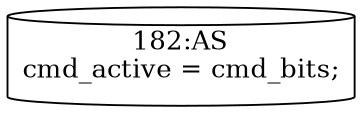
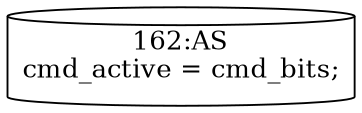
(181, 57) -> (181, 57)
